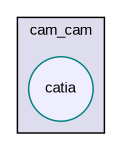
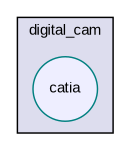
(61, 31) -> (65, 31)
